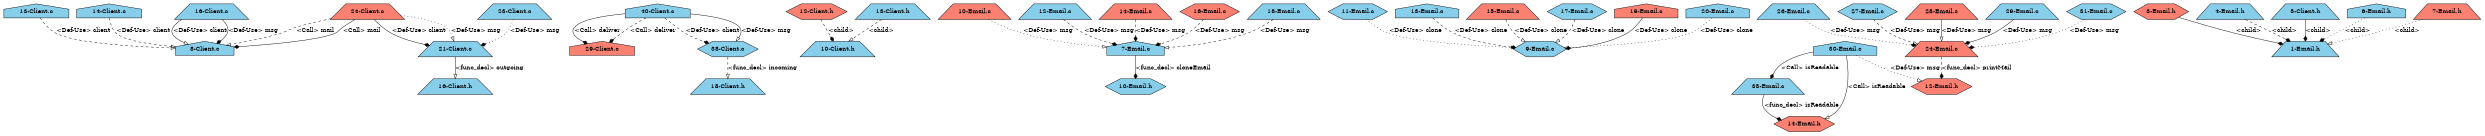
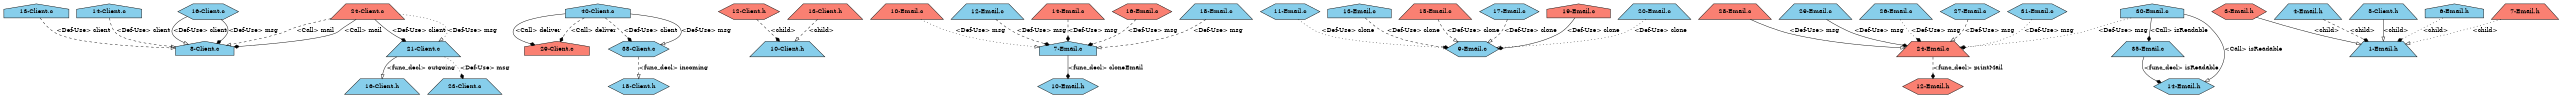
(212, 12) -> (208, 12)
(893, 12) -> (825, 12)
(1718, 12) -> (1654, 12)
(2305, 28) -> (2383, 28)
(2228, 31) -> (2306, 32)
(503, 35) -> (455, 64)
(1886, 69) -> (2049, 38)
(728, 87) -> (639, 87)
(1804, 124) -> (2184, 87)
